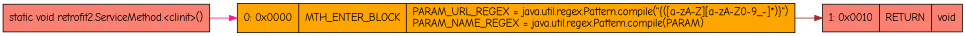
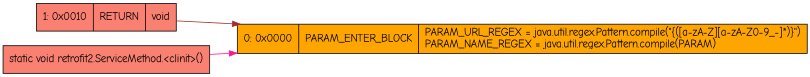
(353, 18) -> (359, 38)
(805, 18) -> (204, 22)
